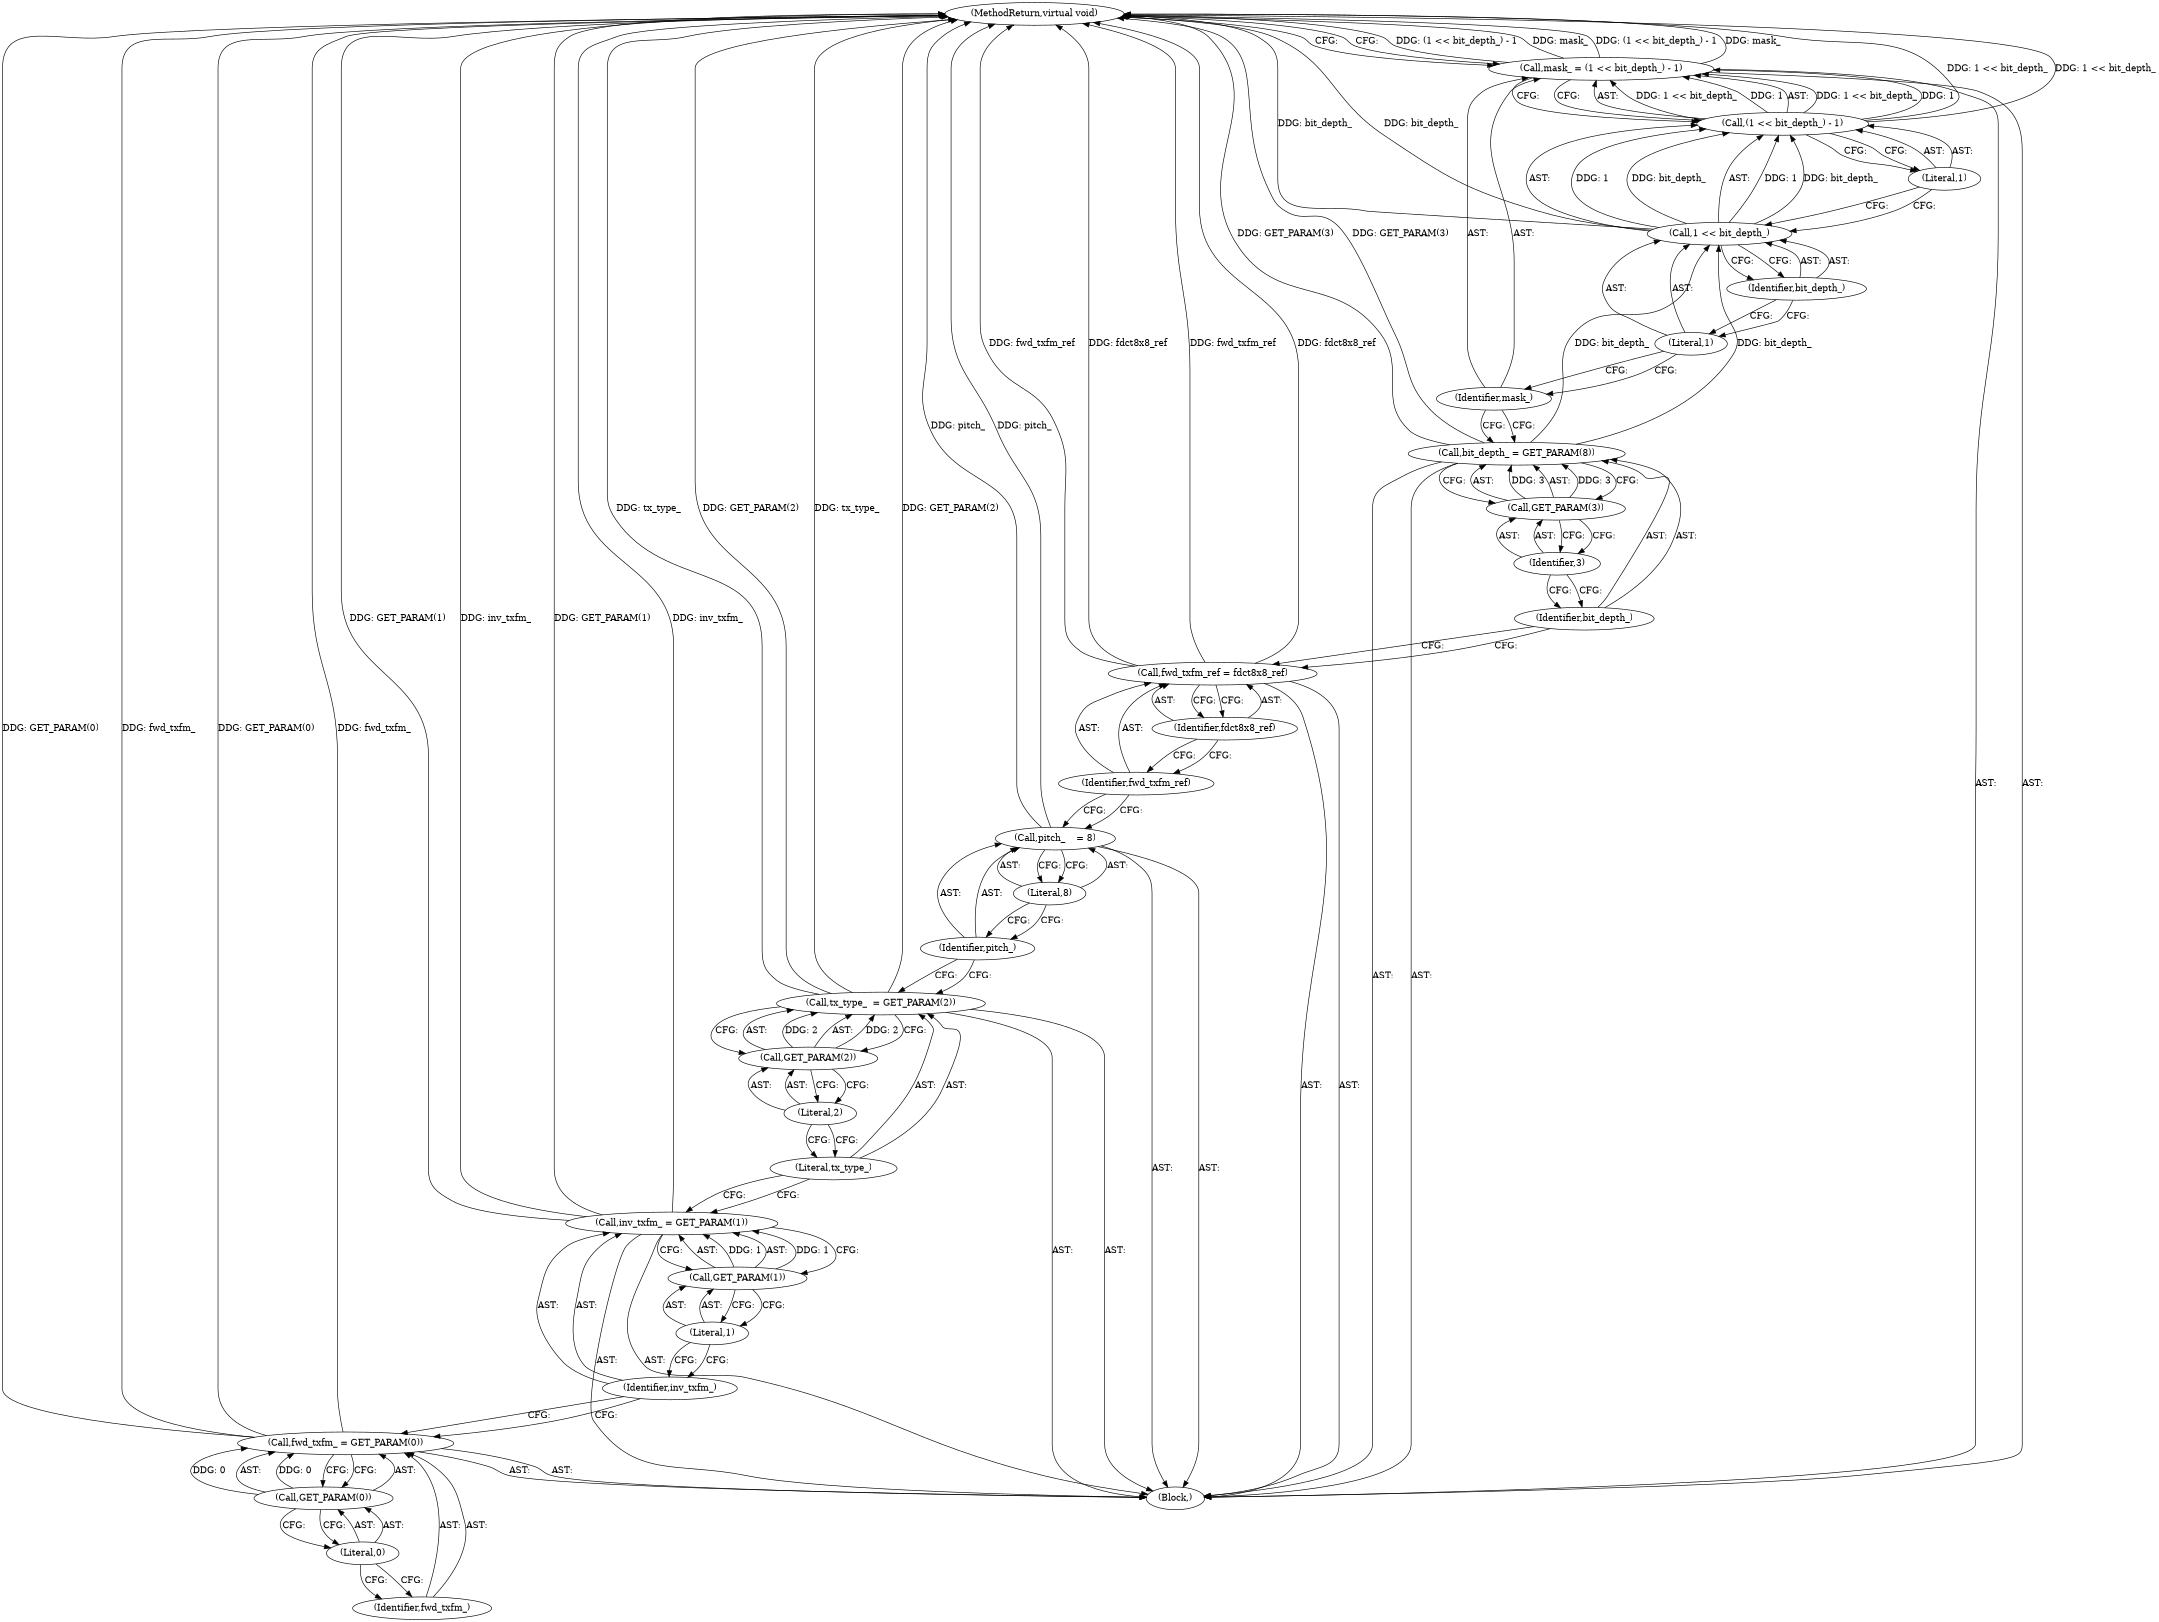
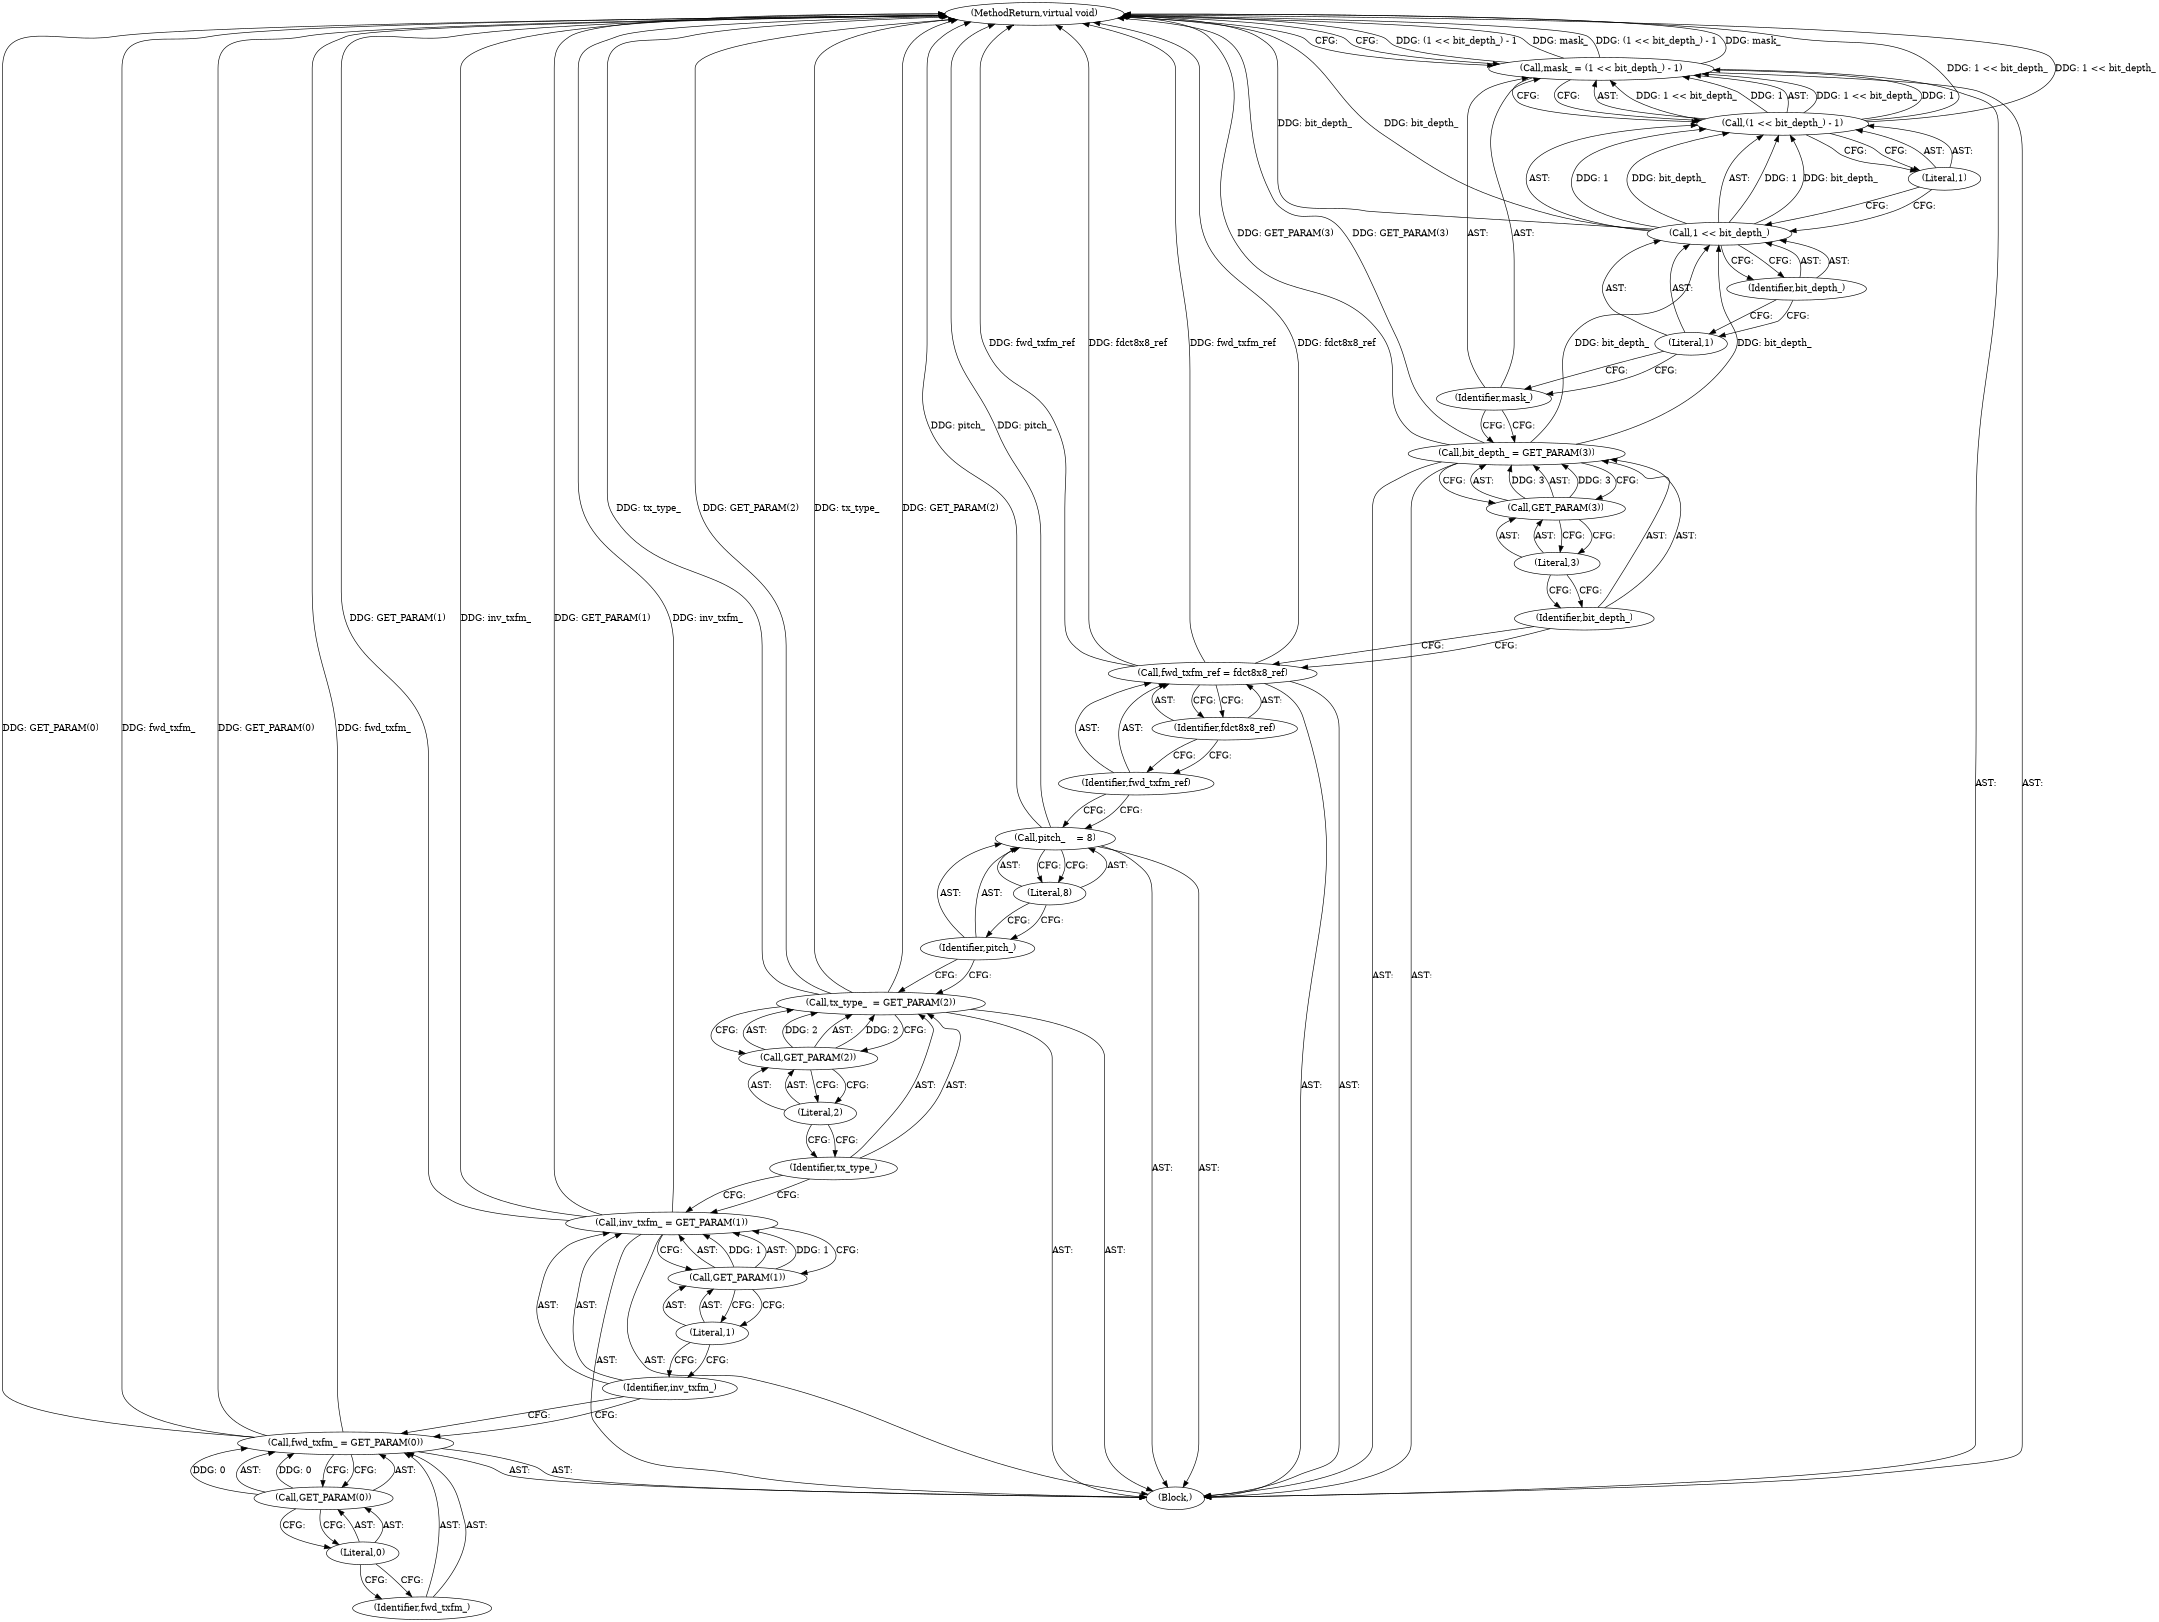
(1517, 454) -> (1517, 454)
(1557, 564) -> (1557, 564)
(834, 1168) -> (834, 1168)
